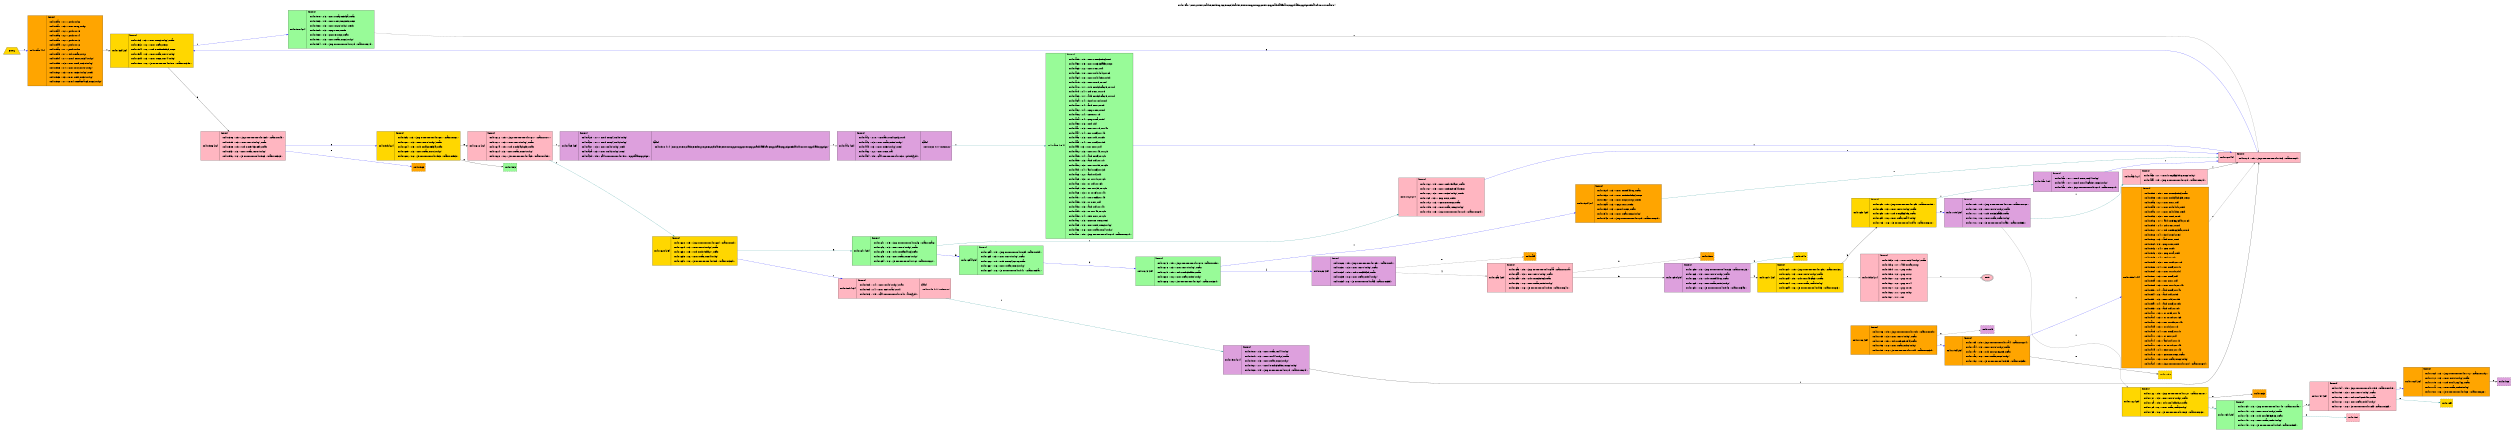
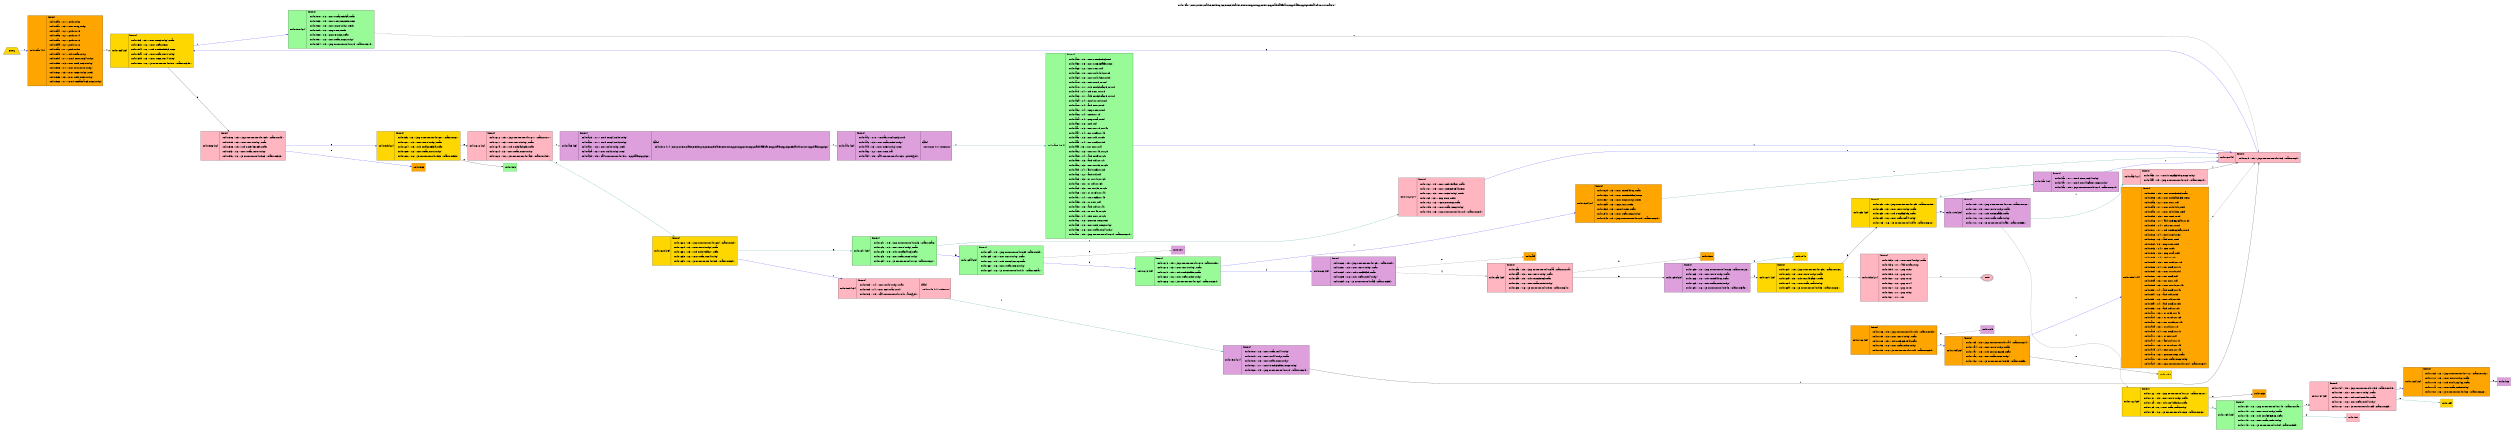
none -> (1178, 250)
